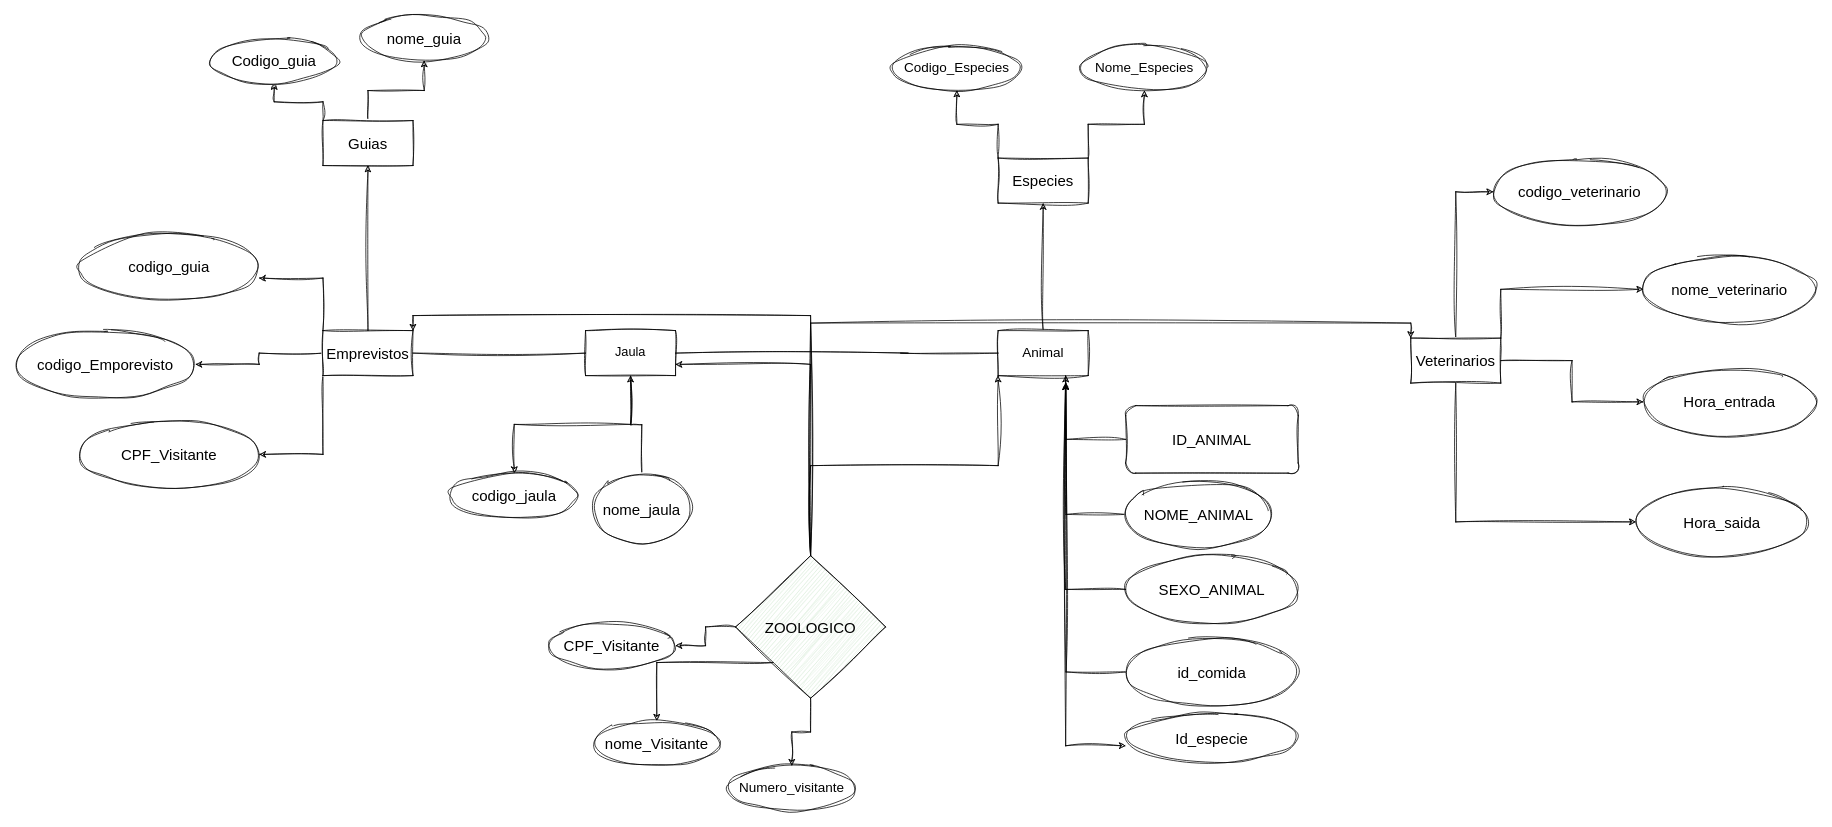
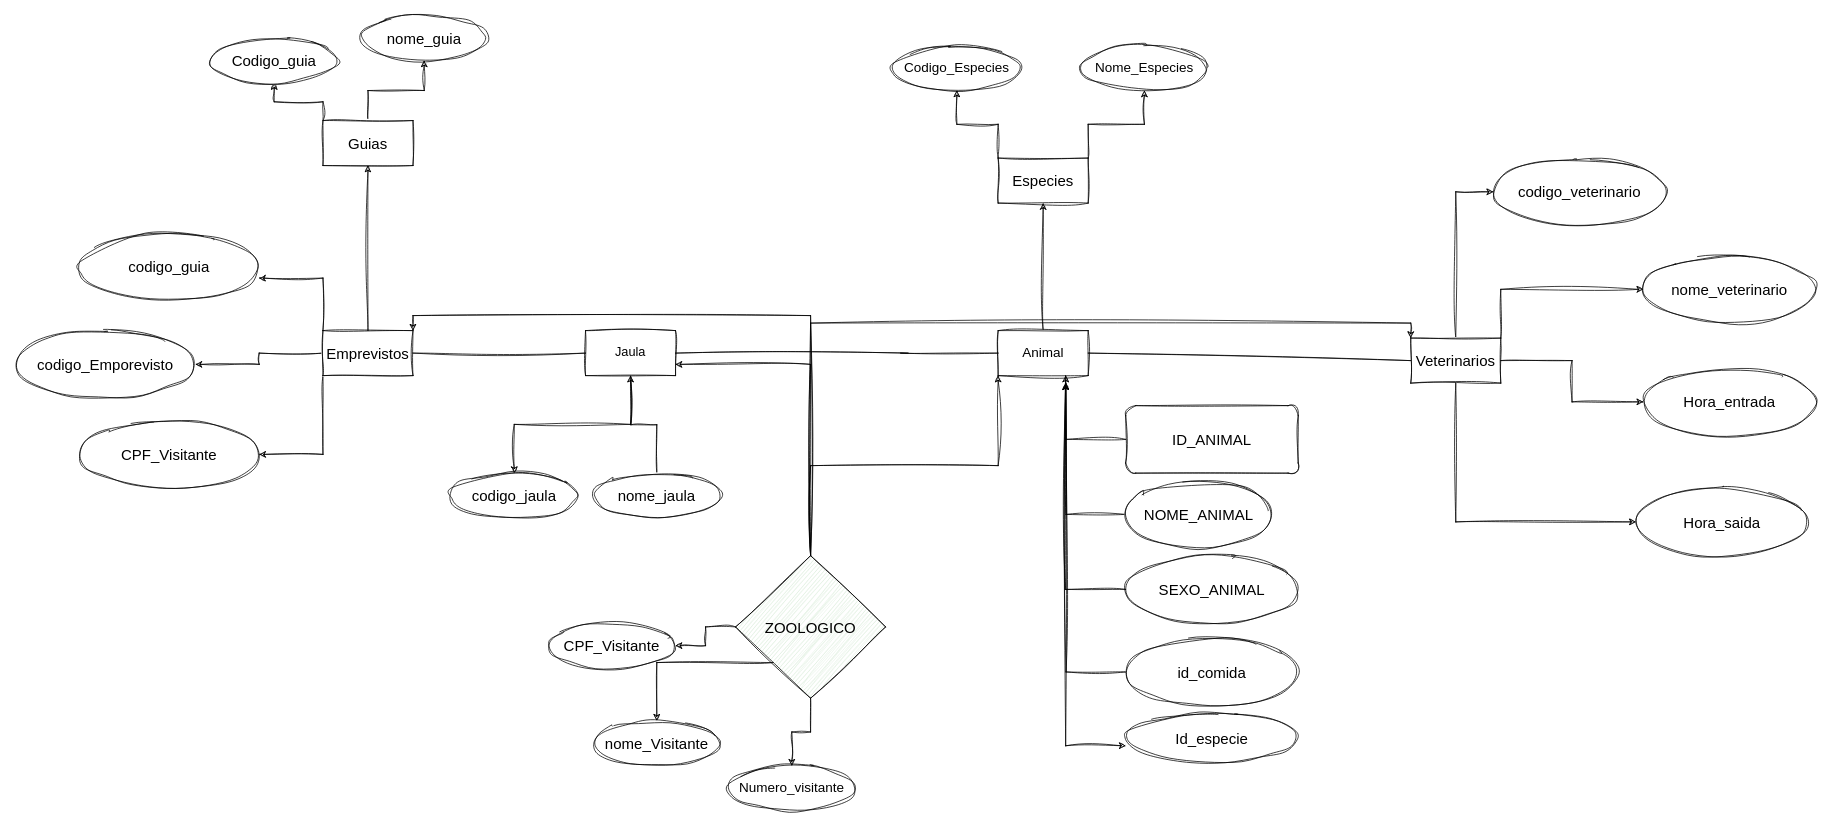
none -> (1249, 357)
(642, 509) -> (657, 495)
